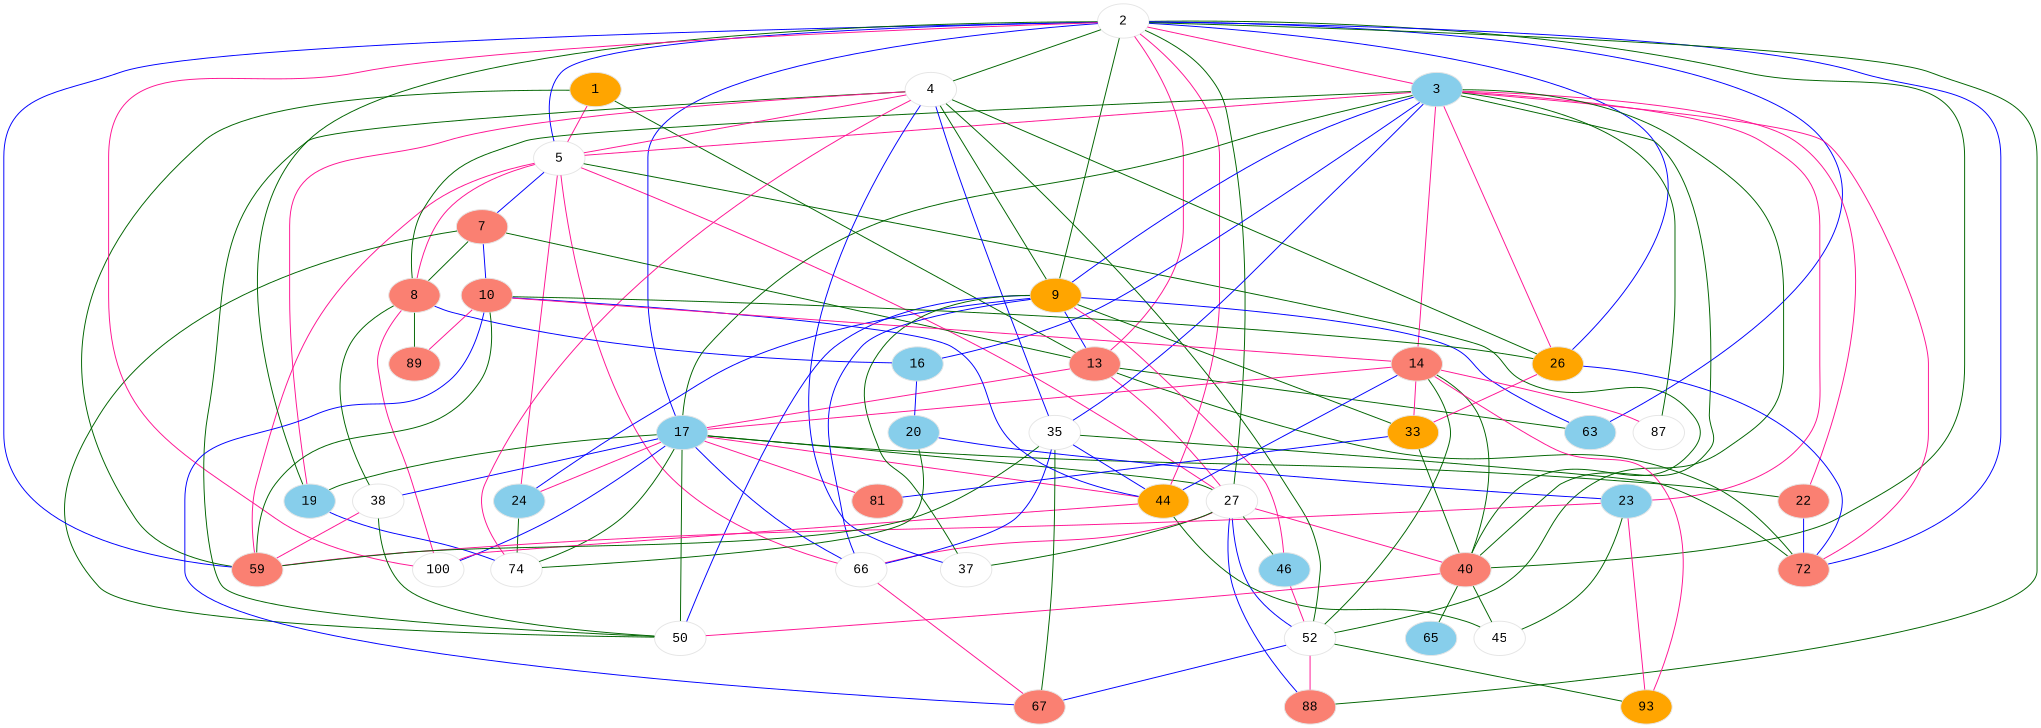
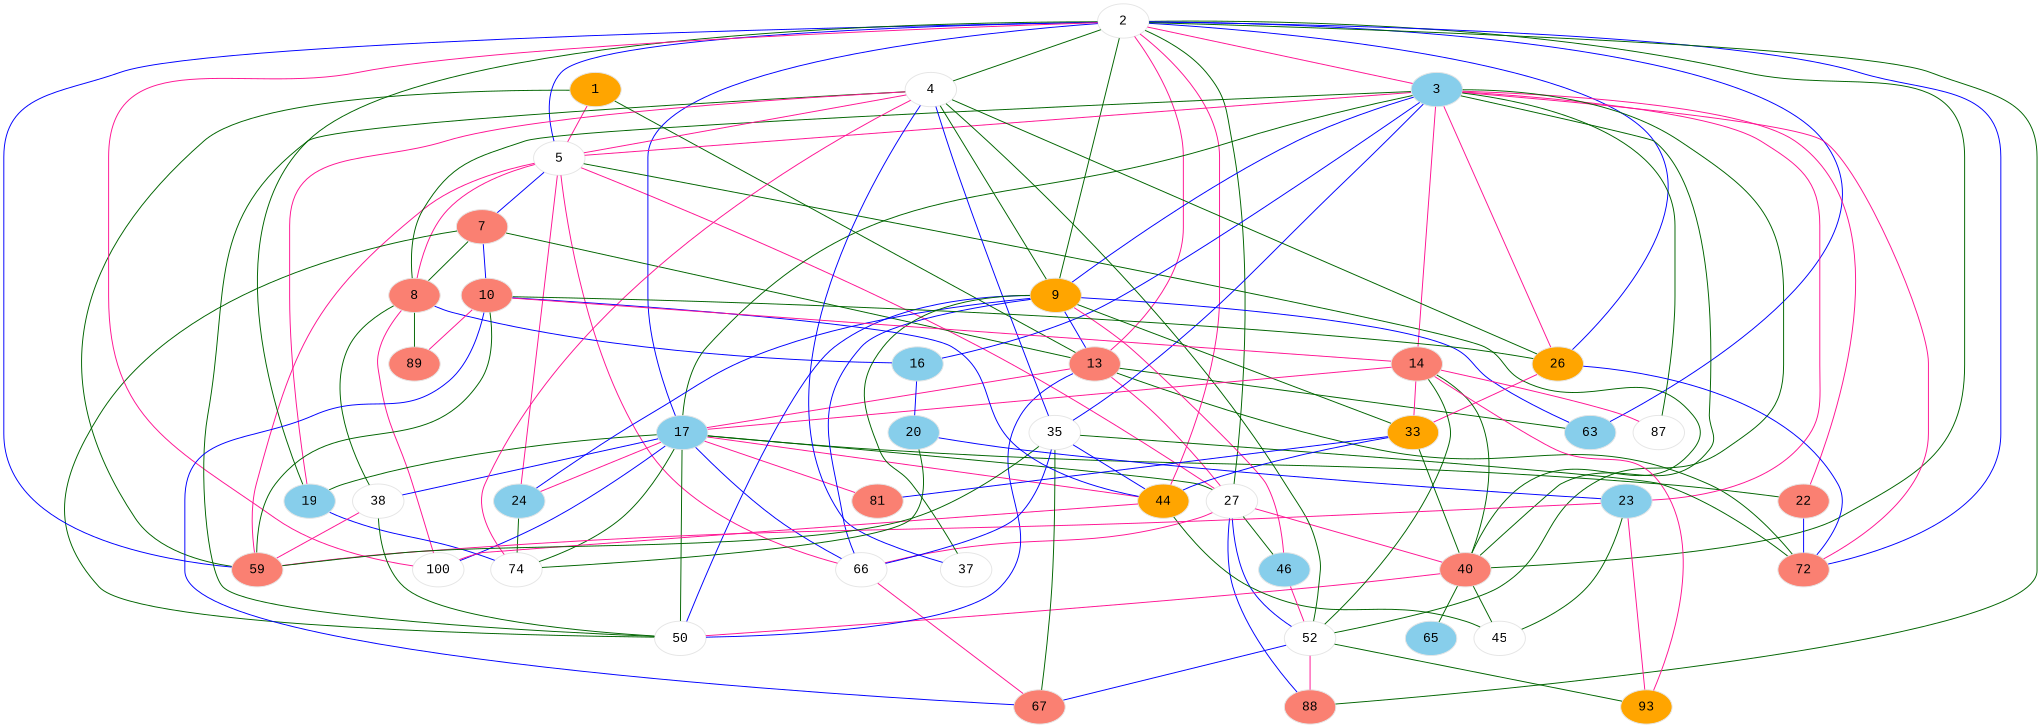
(1285, 435) -> (1284, 459)
(1103, 544) -> none
none -> (978, 602)
